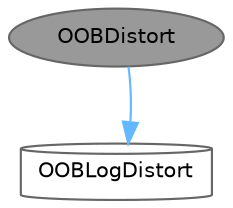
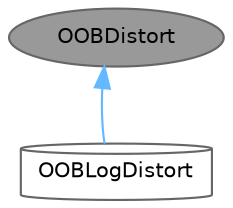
(131, 94) -> (102, 116)
